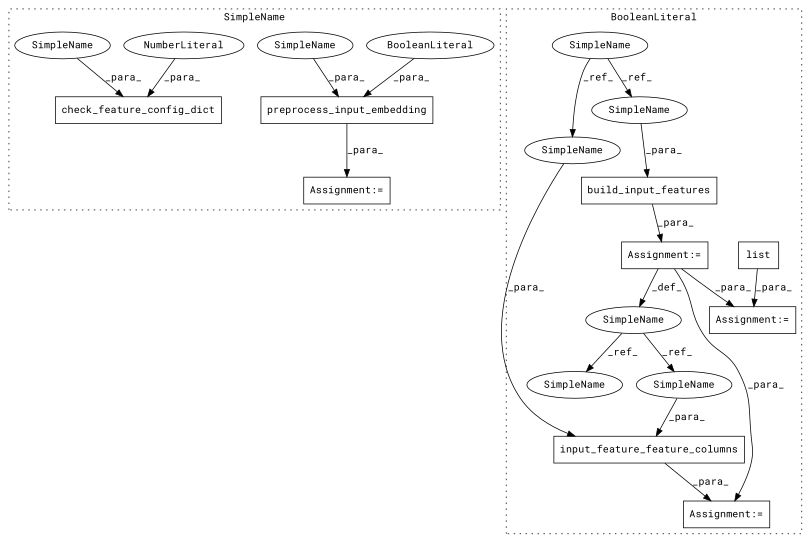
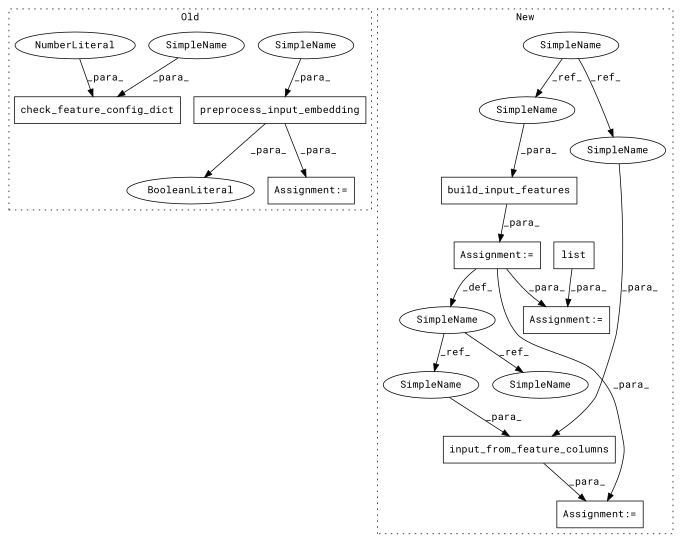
(255, 17) -> (190, 17)
(654, 17) -> (525, 17)
(392, 75) -> (238, 148)
(649, 450) -> (529, 450)
